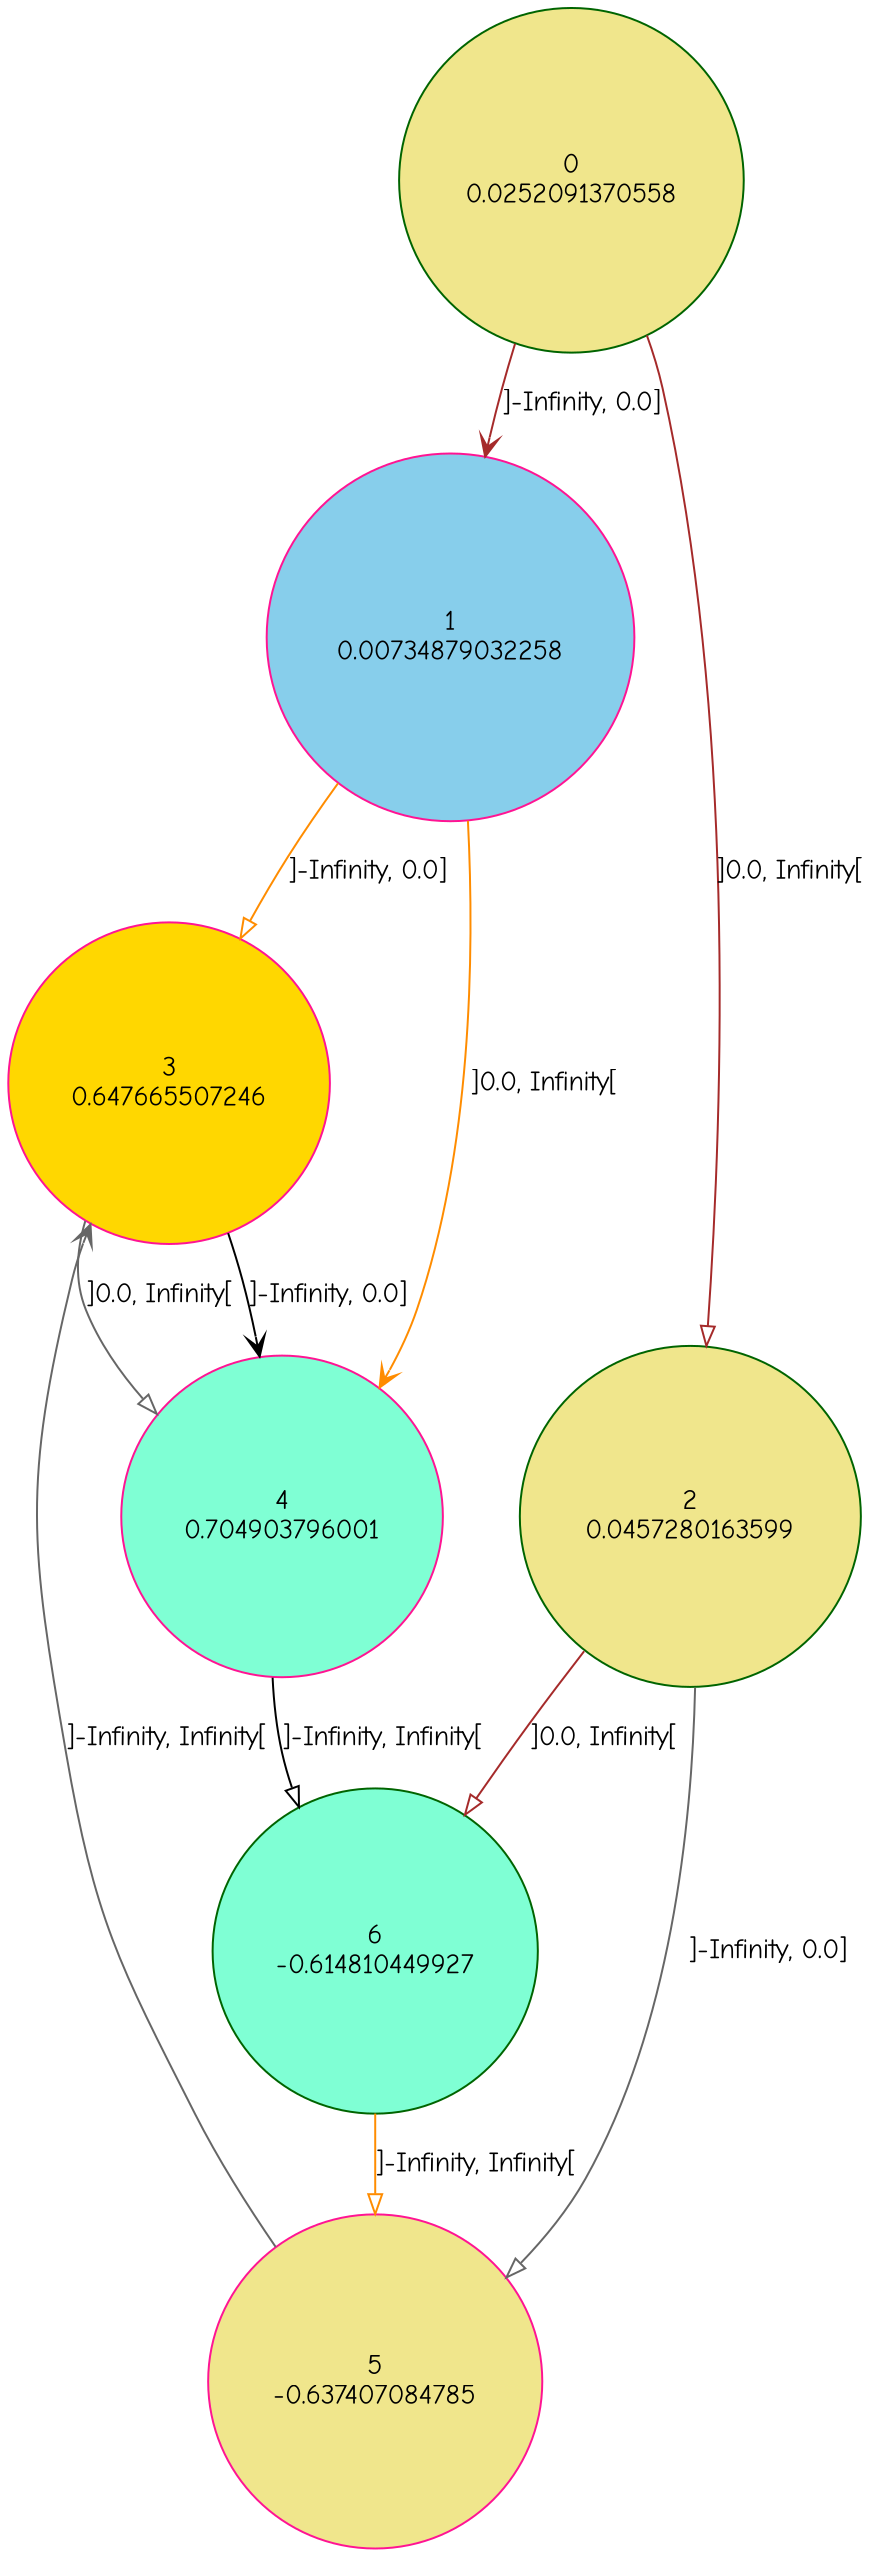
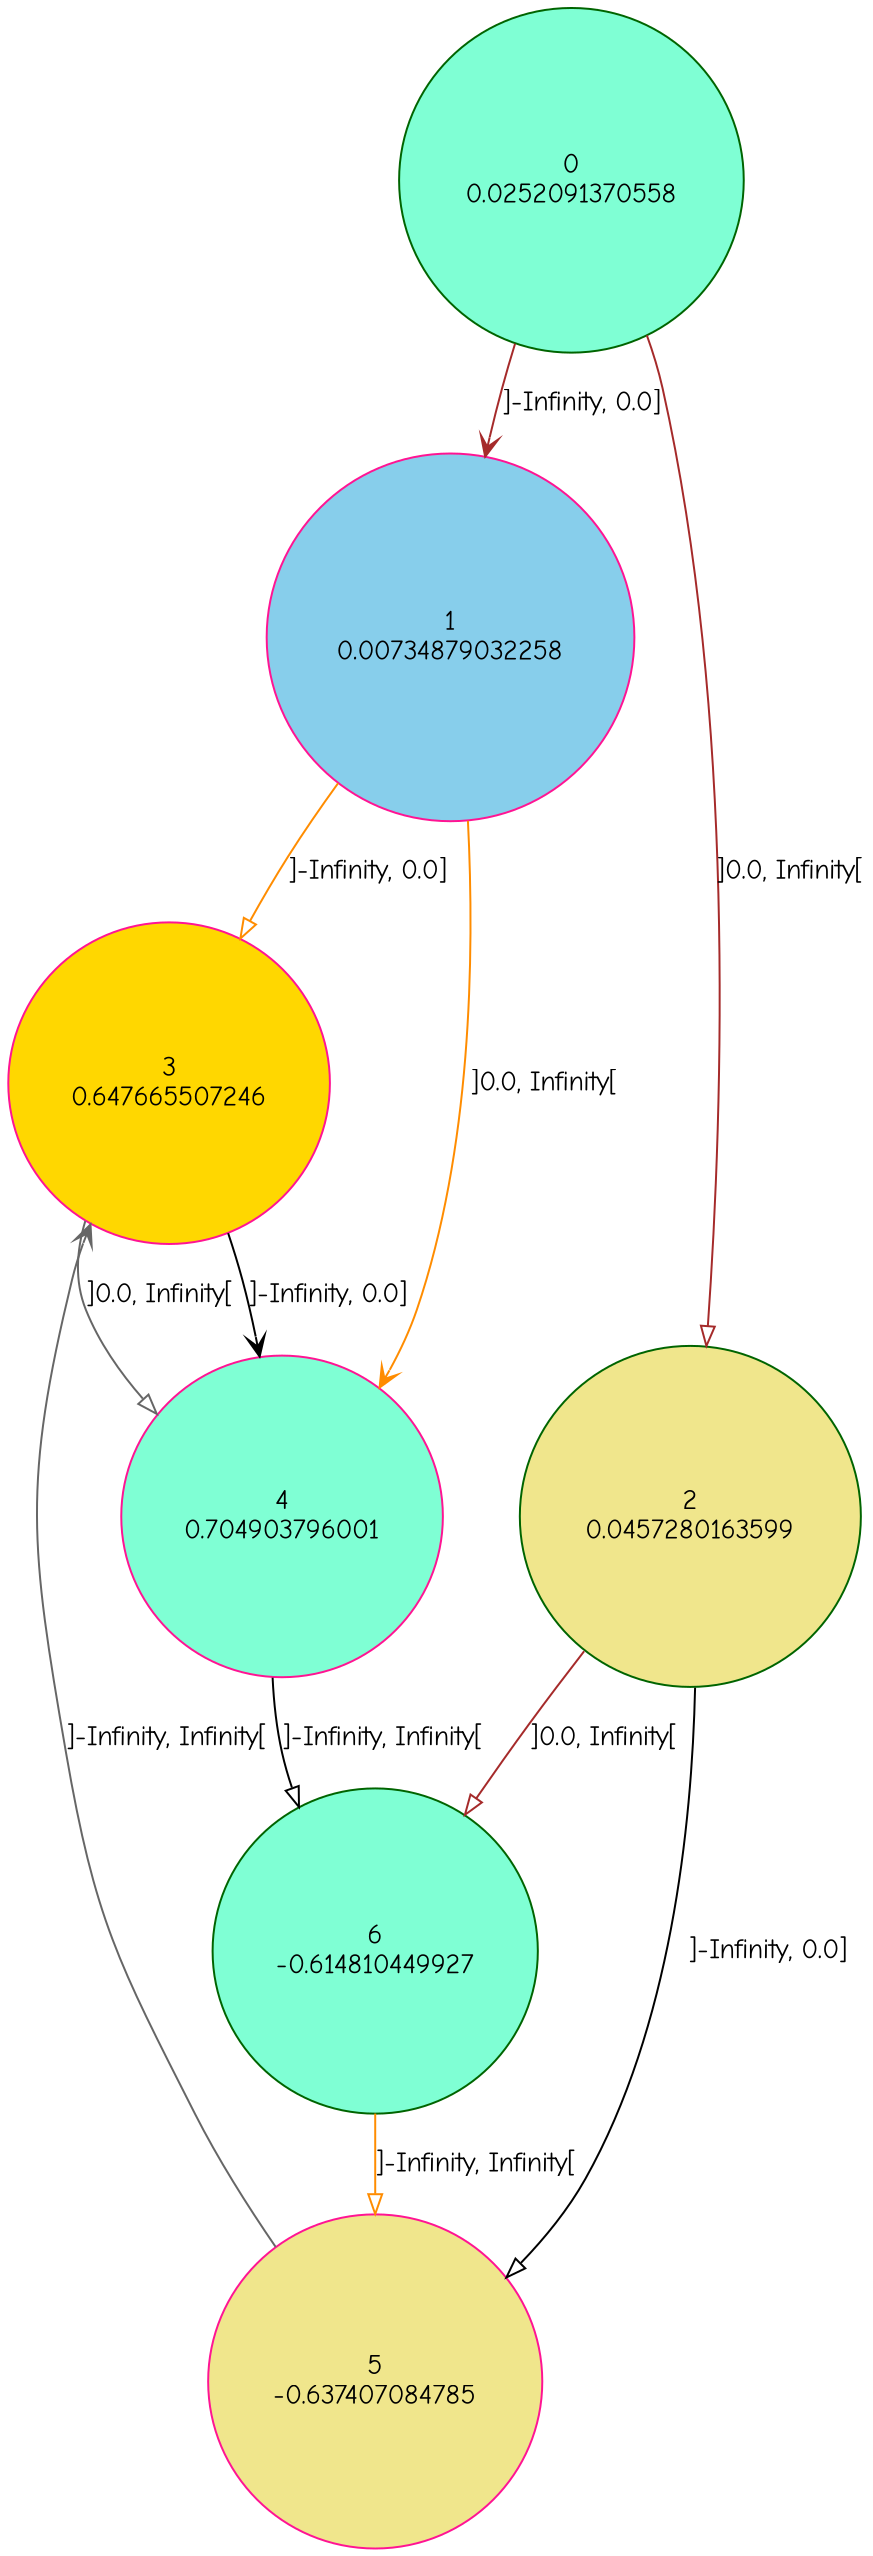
(571, 180) -> (571, 180)
(657, 1992) -> (657, 1992)
